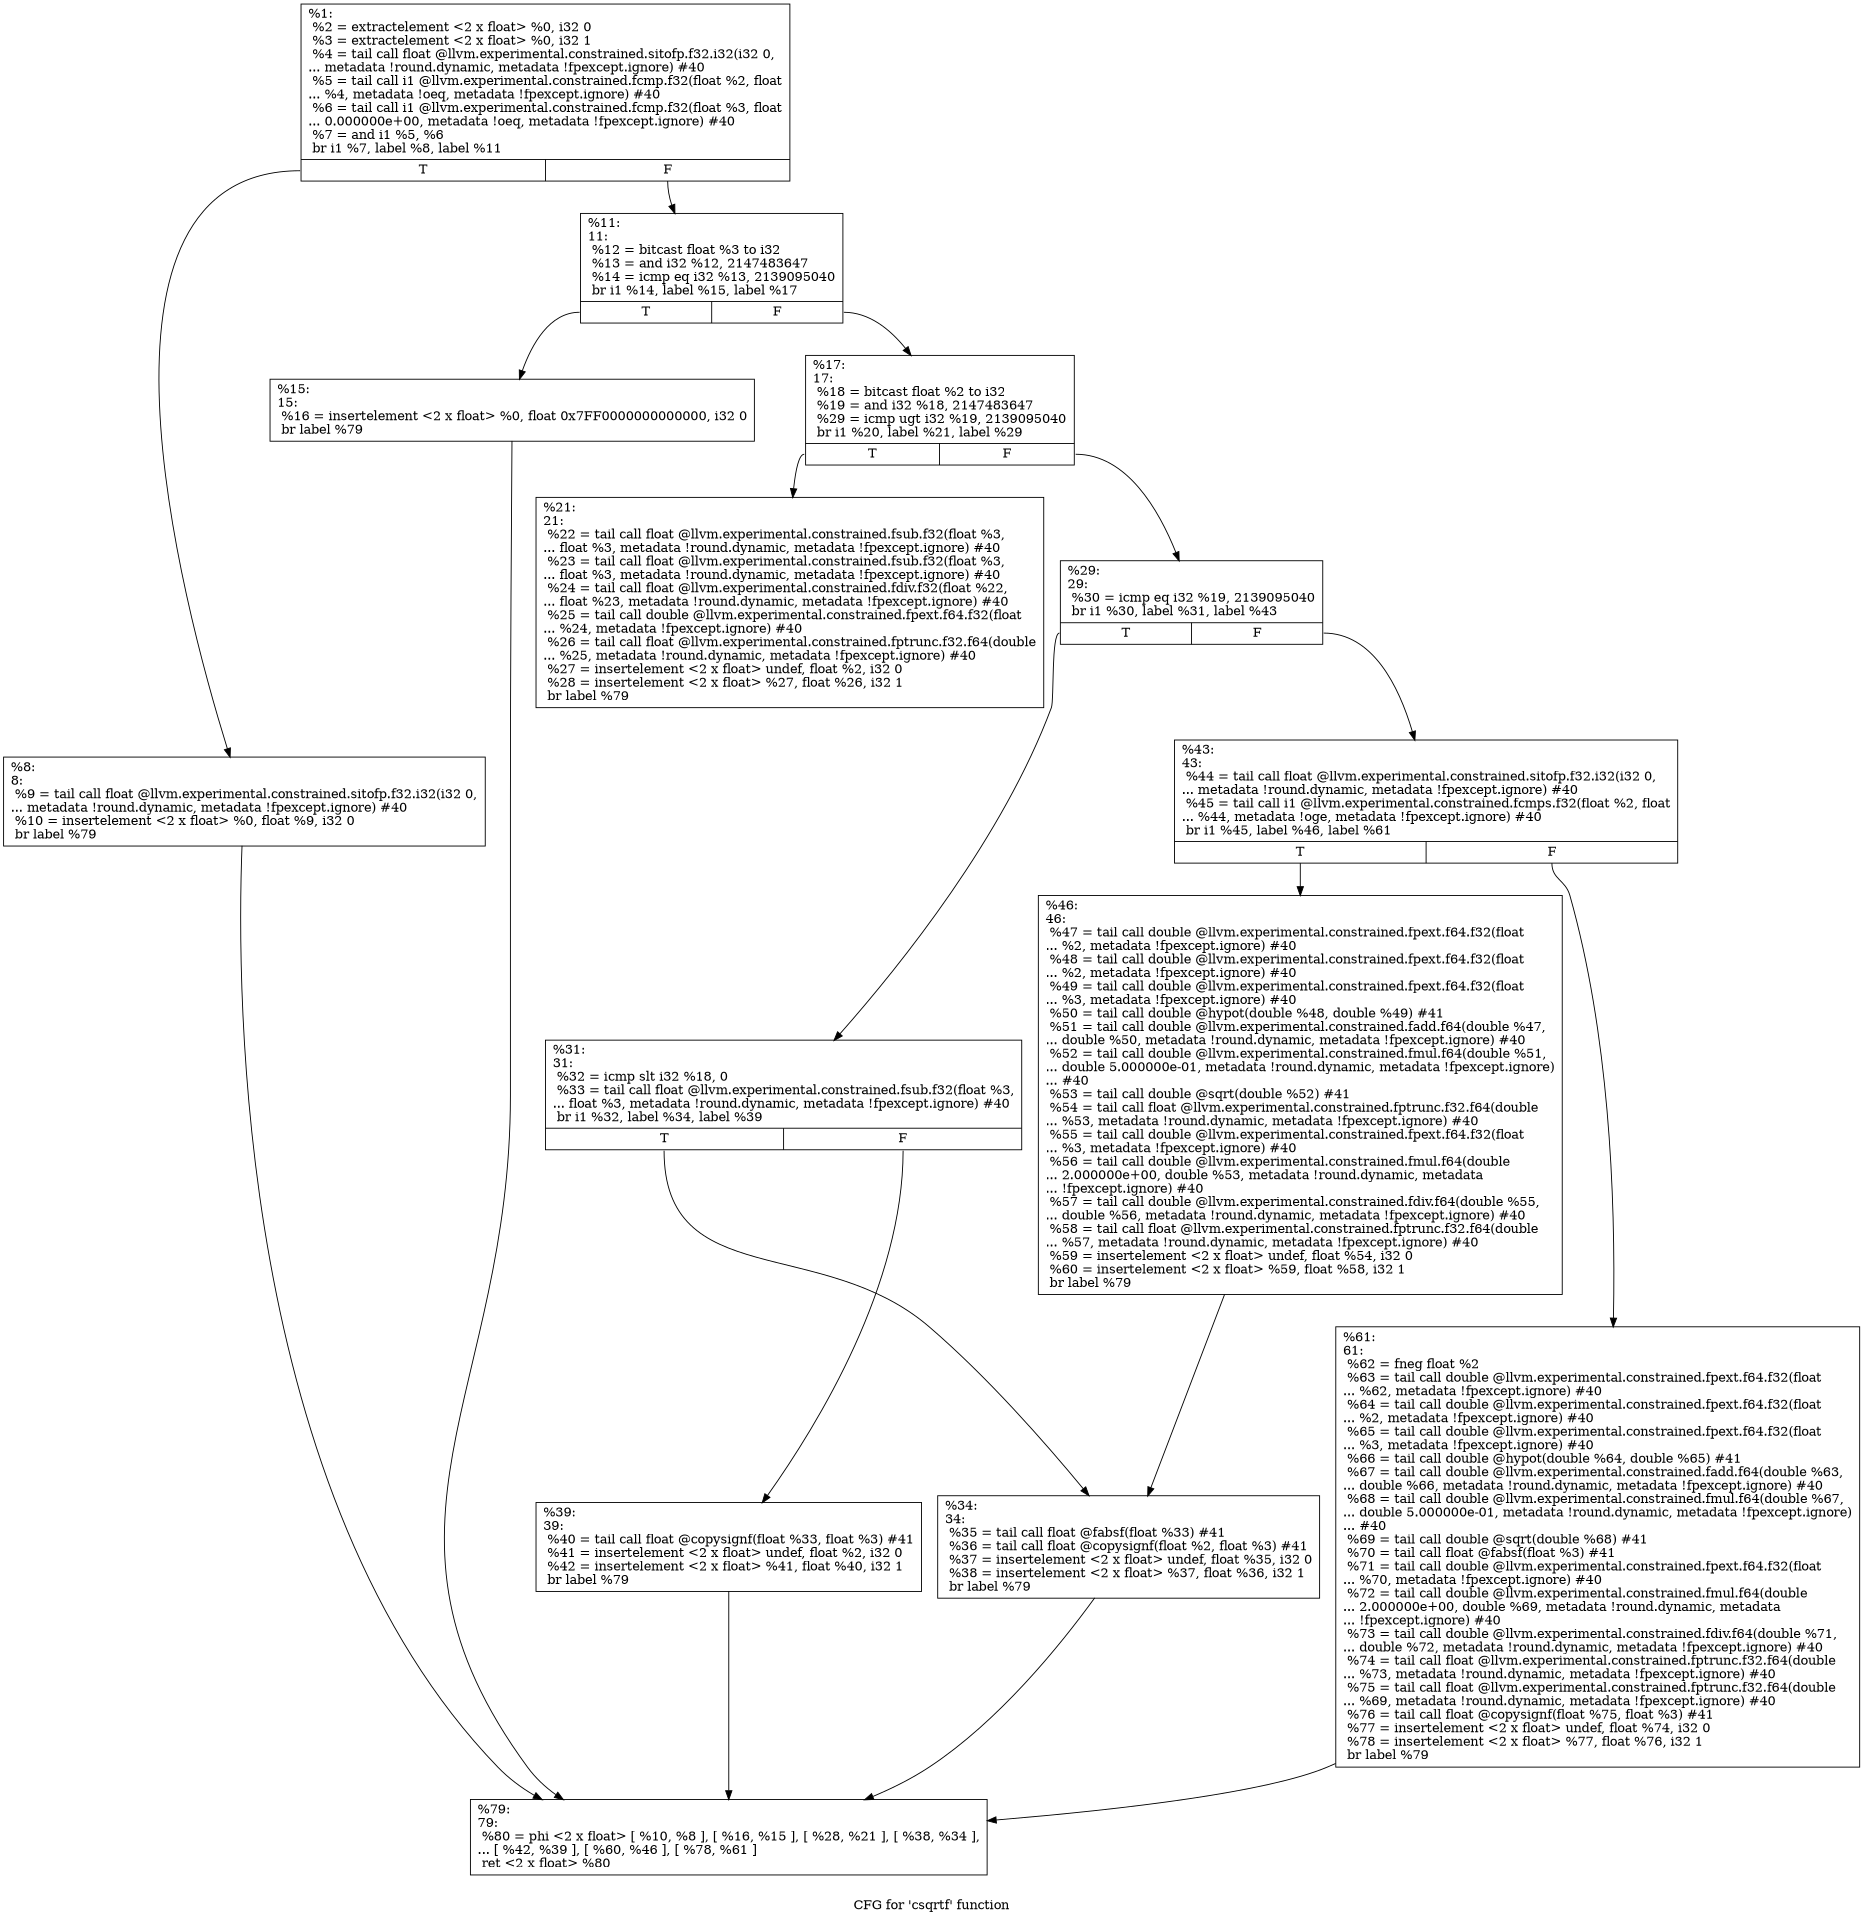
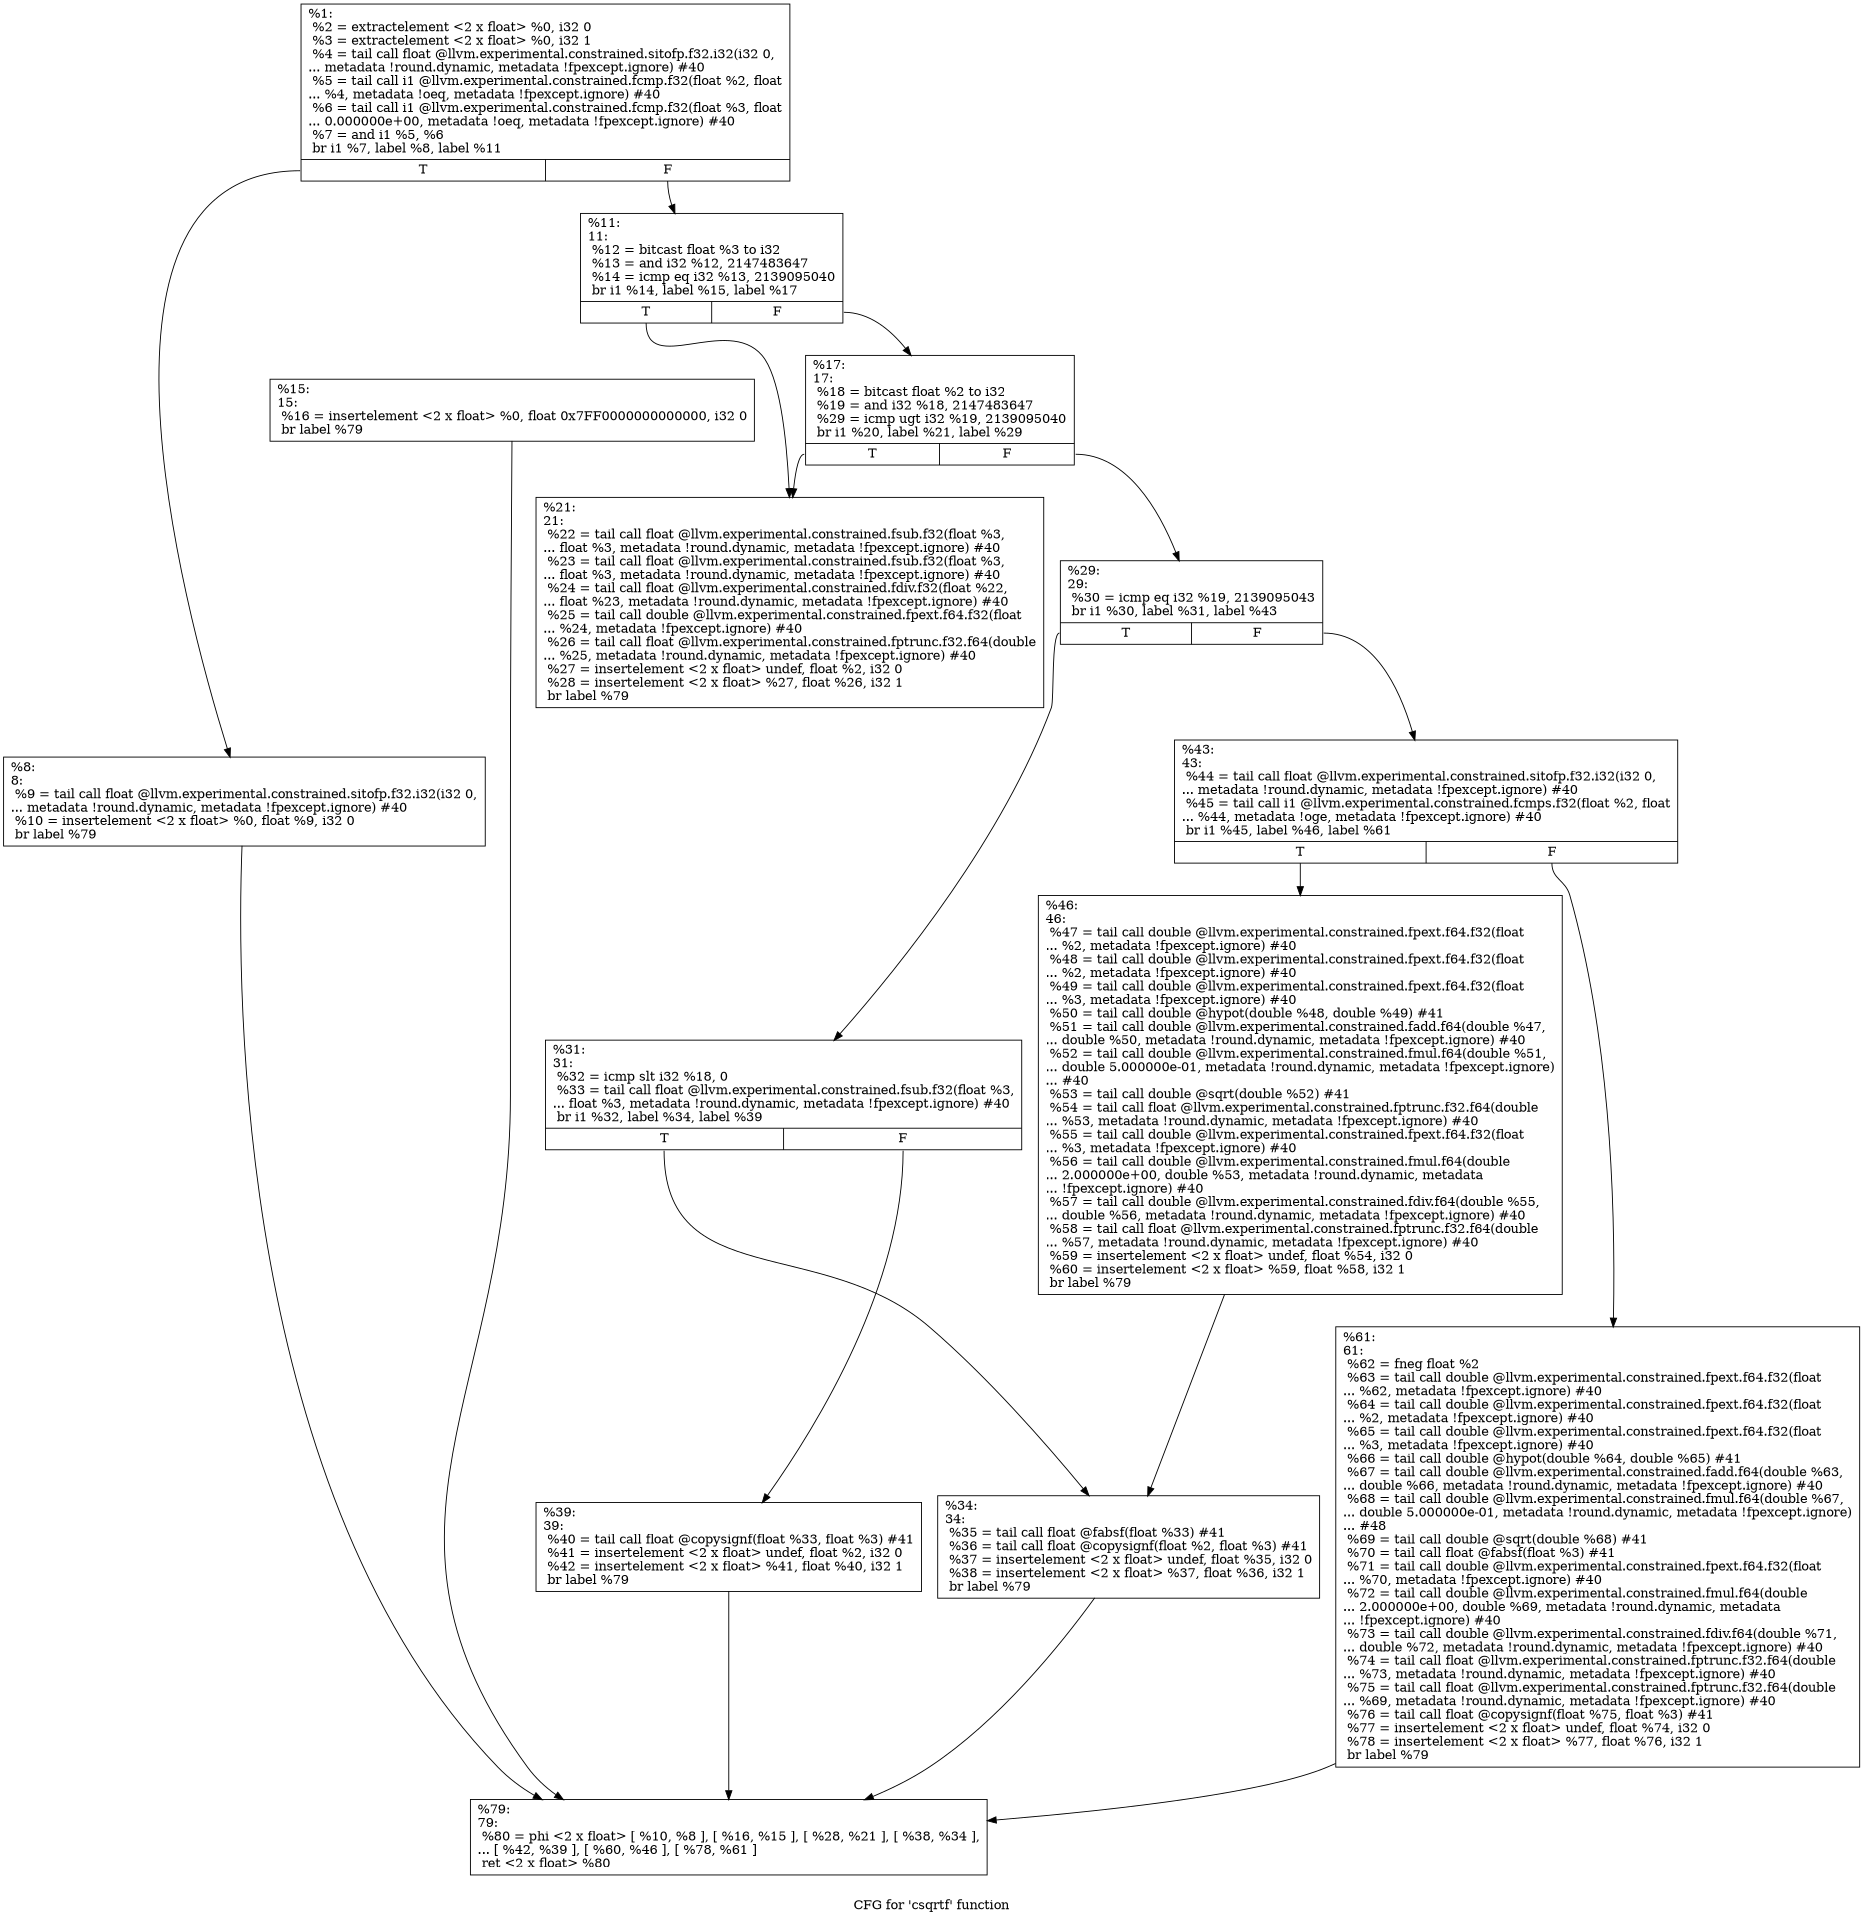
(543, 332) -> (763, 357)
(1192, 598) -> (1192, 598)
(1365, 1526) -> (1365, 1526)
